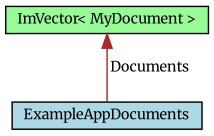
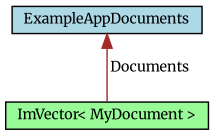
(107, 75) -> (107, 75)
